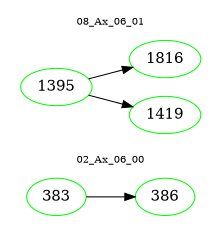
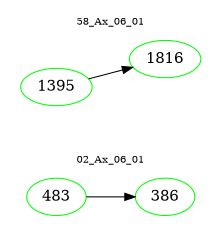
(111, 22) -> (111, 22)
(165, 115) -> none
(111, 160) -> (111, 160)
(56, 197) -> (56, 197)
